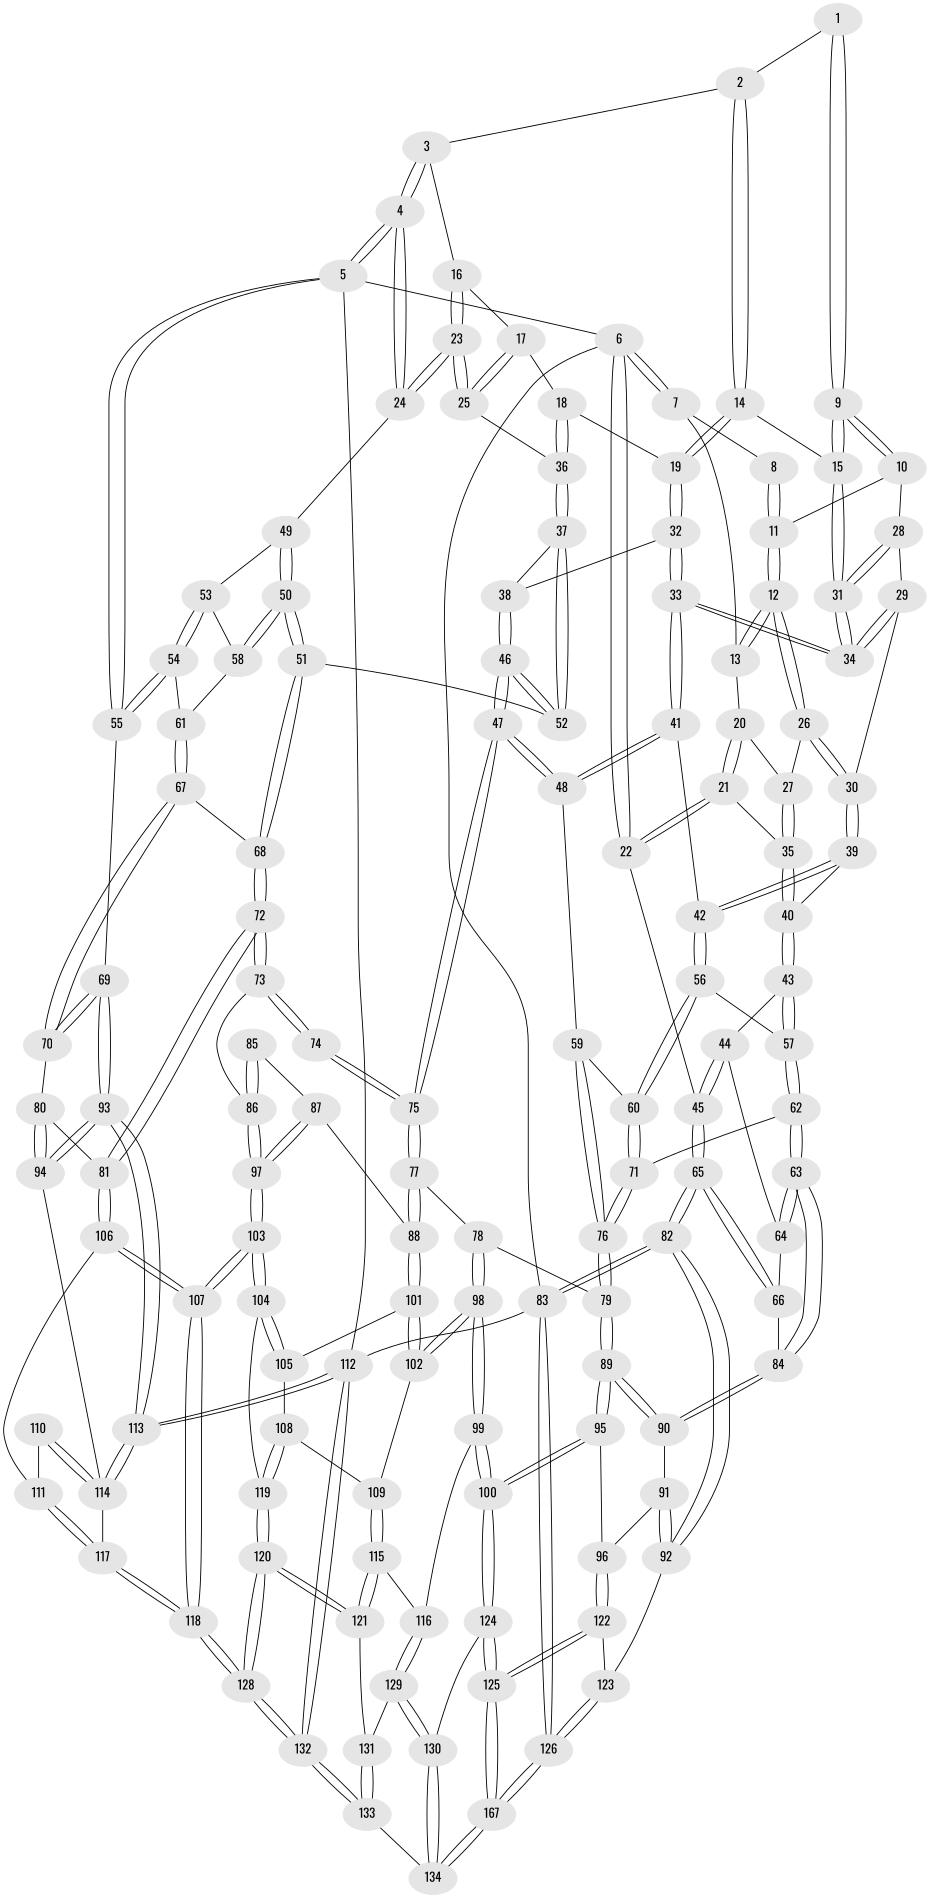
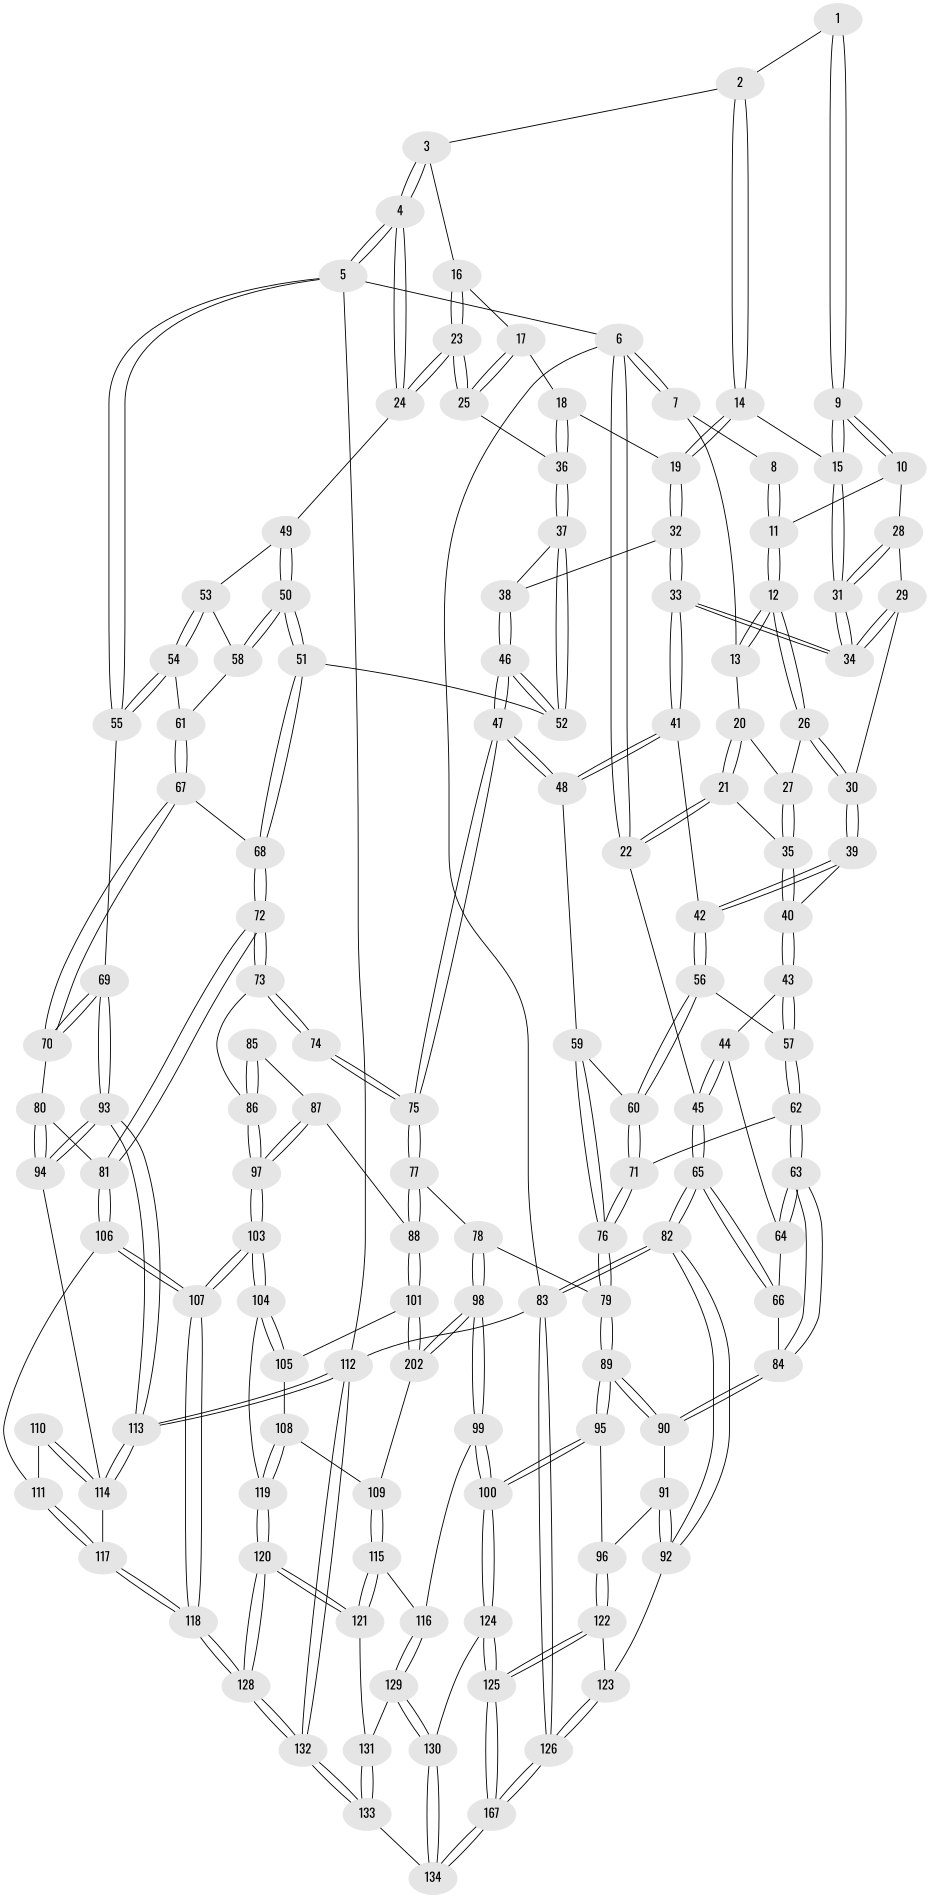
(414, 1366) -> (414, 1366)
